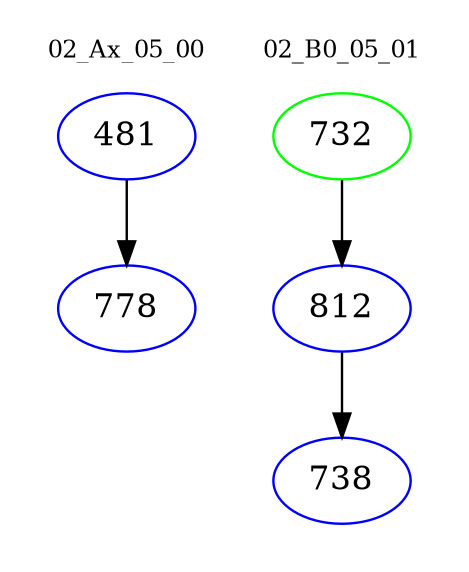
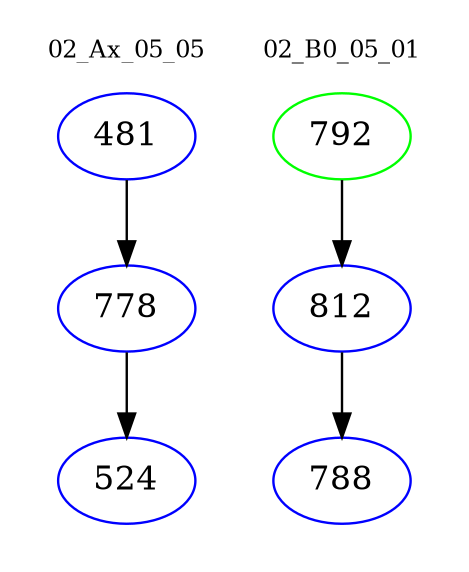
(127, 51) -> (127, 51)
(342, 136) -> (342, 136)
none -> (127, 481)
(342, 481) -> (342, 481)
